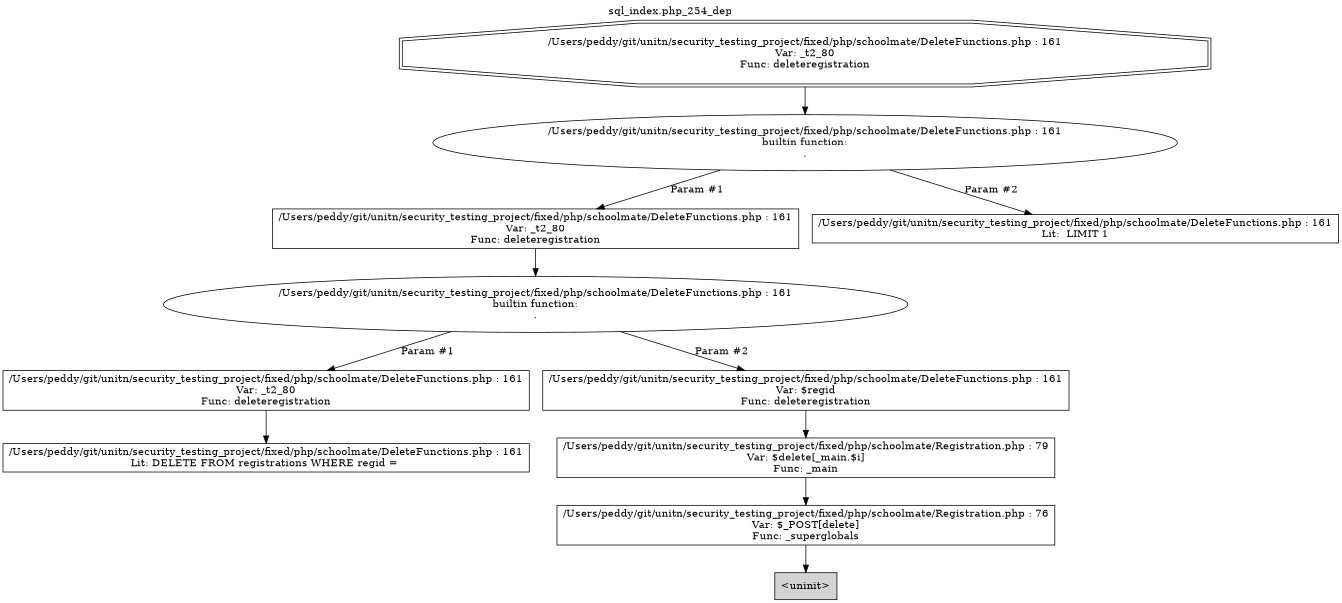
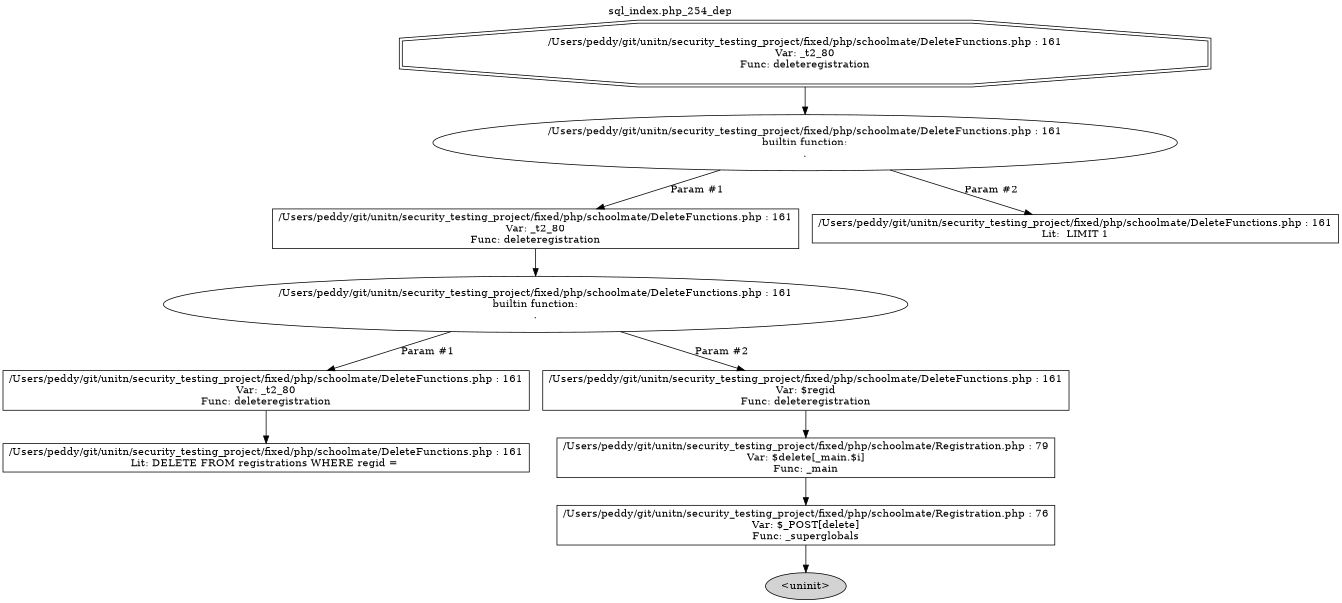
(806, 586) -> (806, 586)
